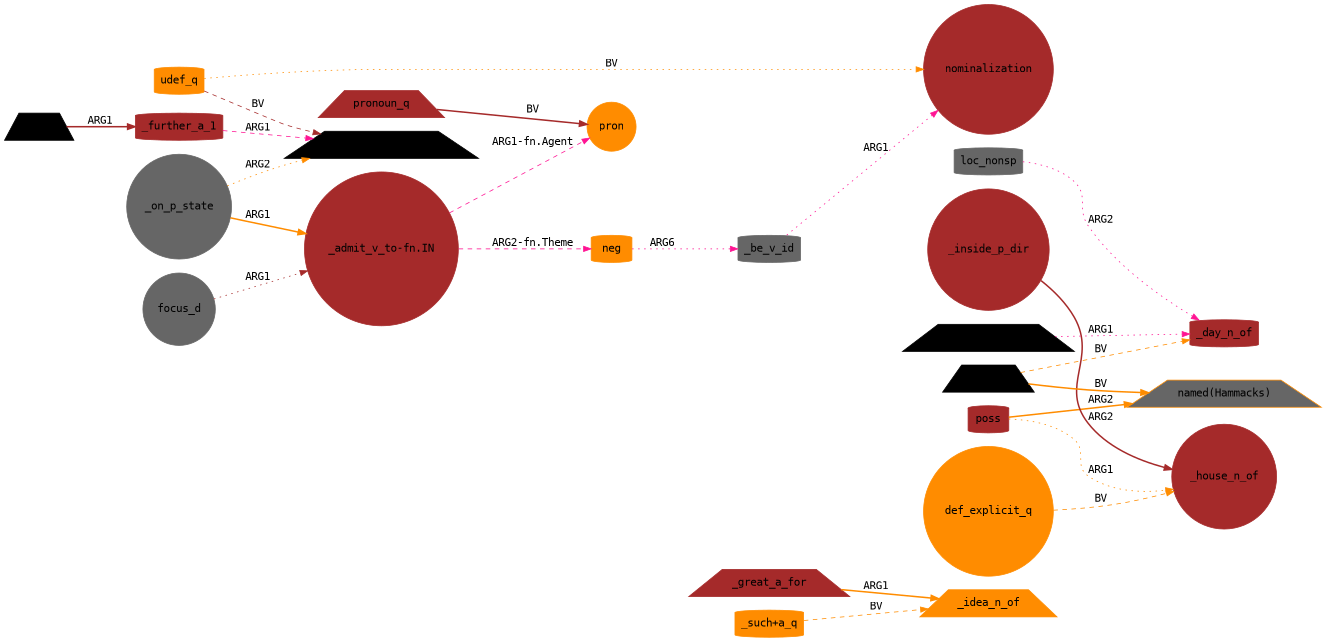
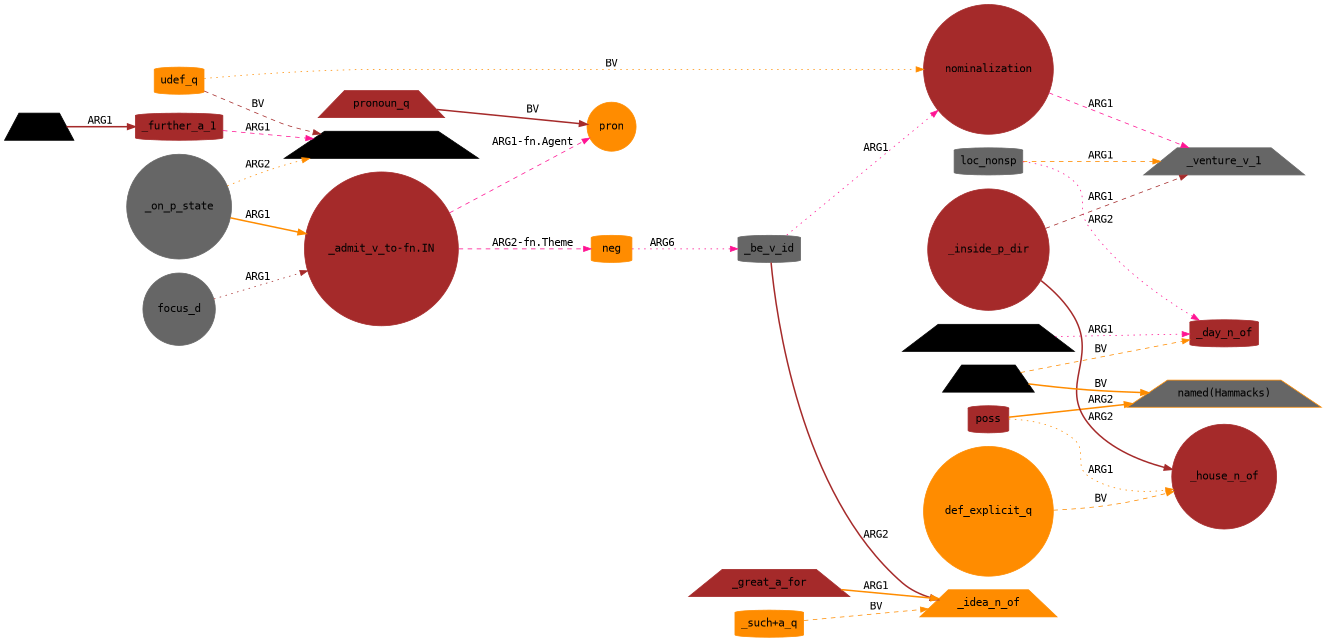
none -> (1224, 161)
none -> (815, 450)
